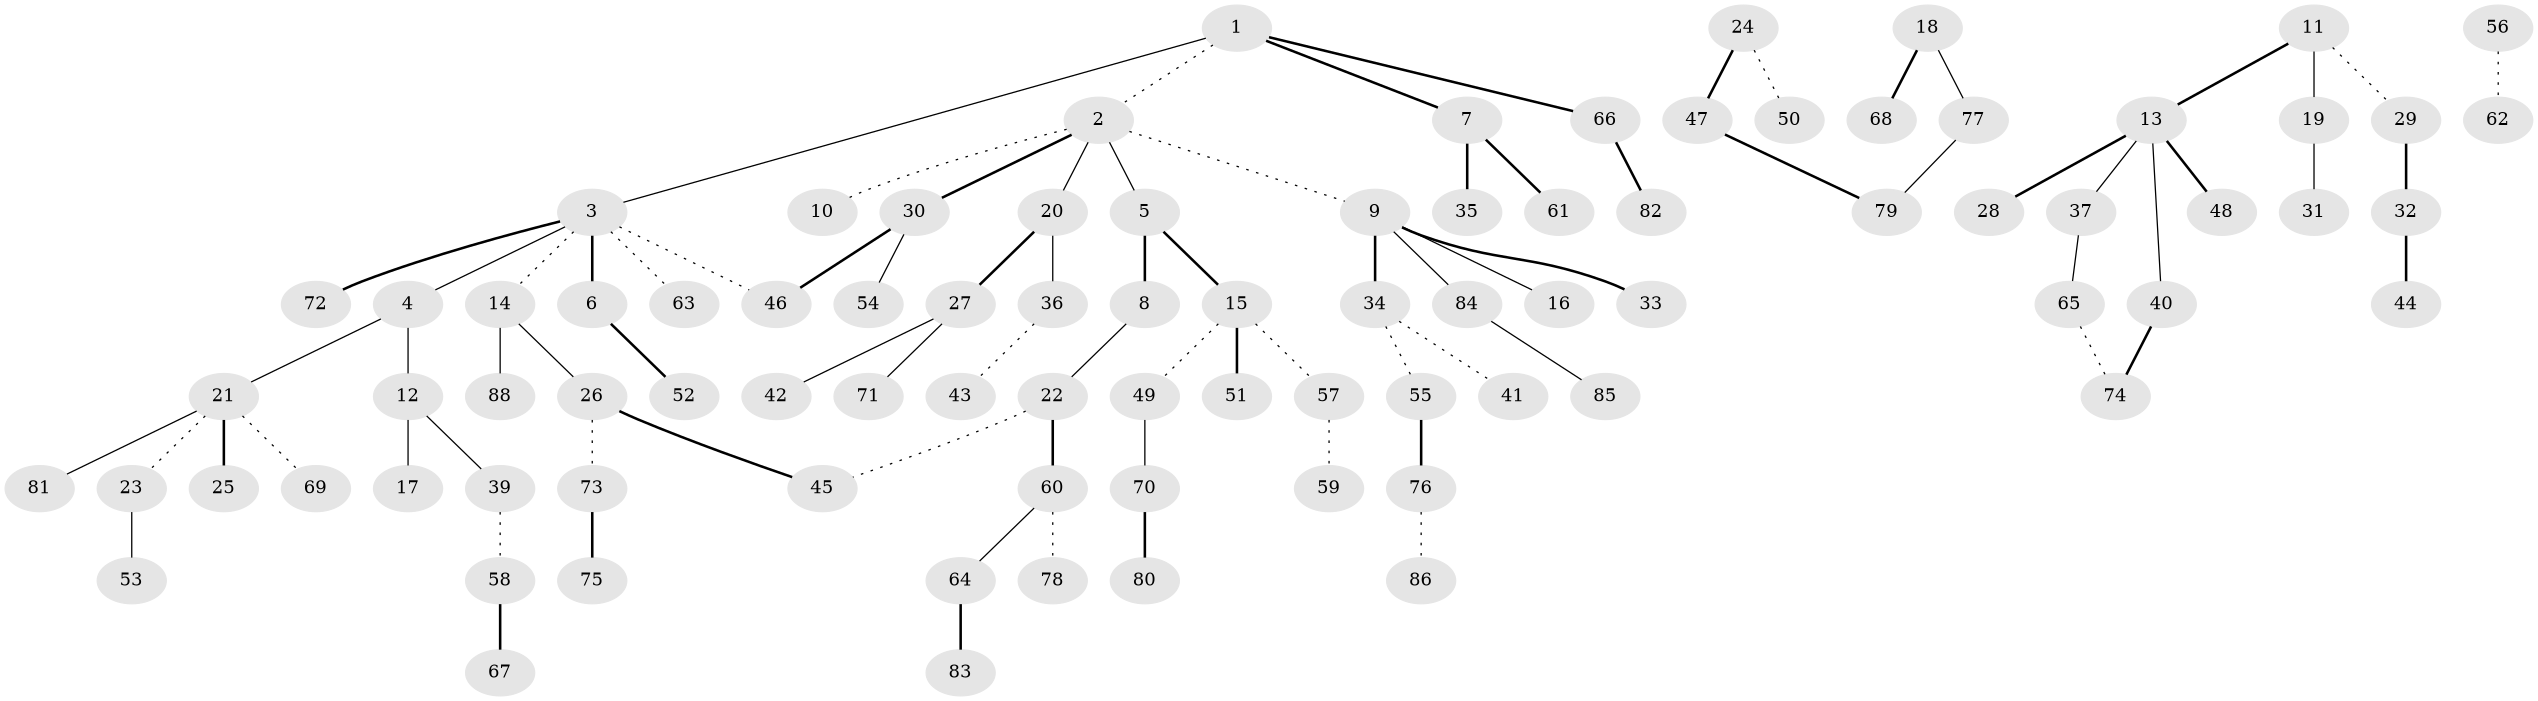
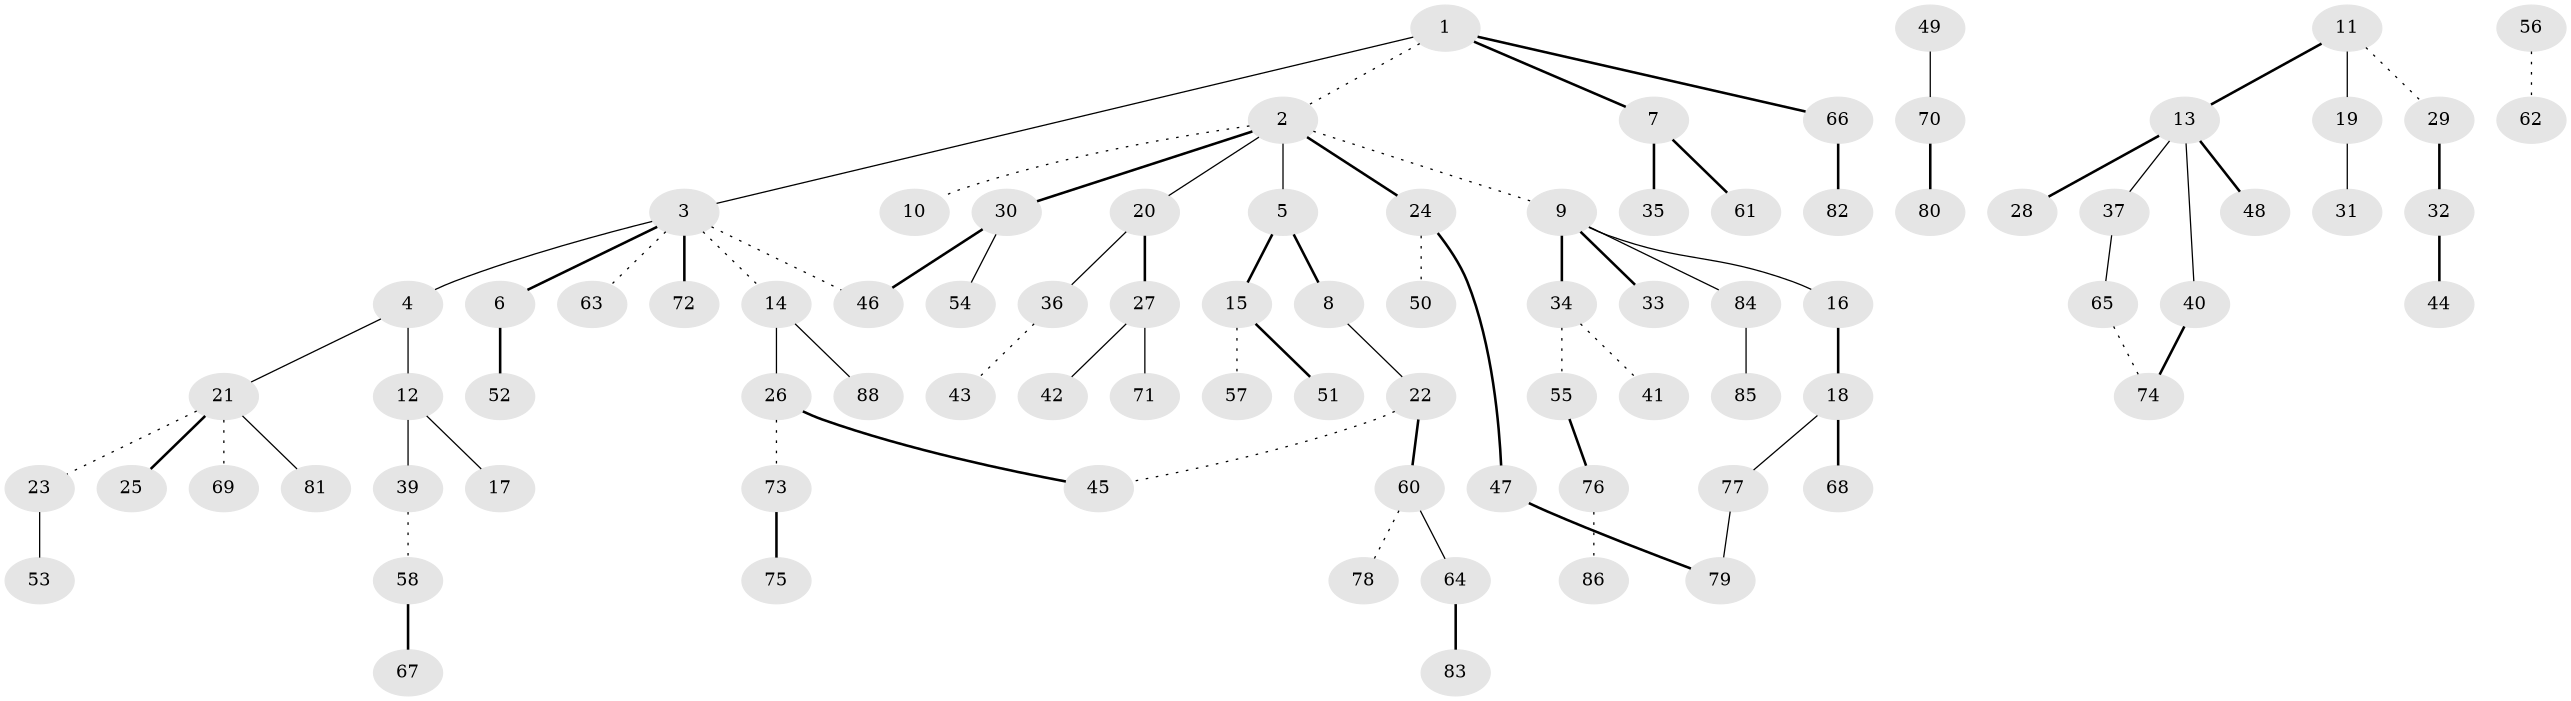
none -> (1352, 166)
(1191, 350) -> none
none -> (1838, 351)
(1329, 489) -> none
